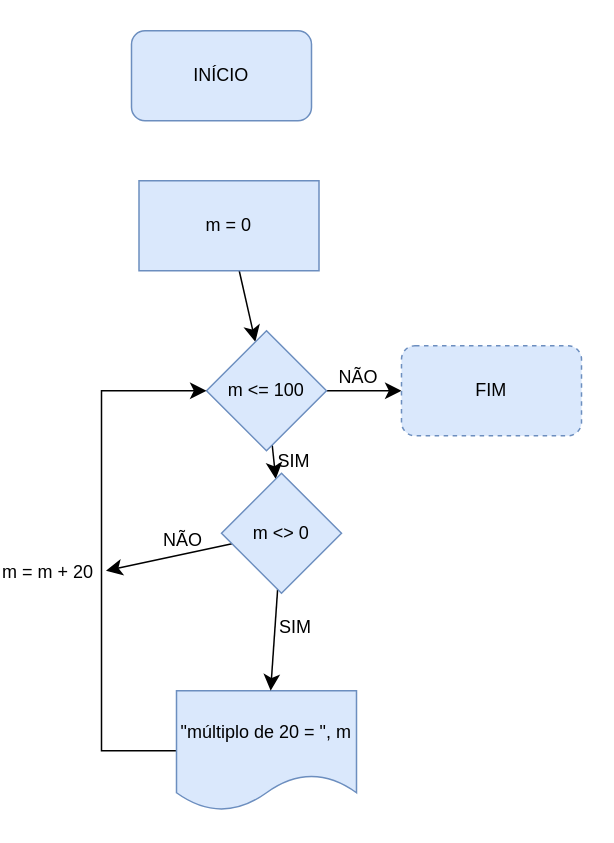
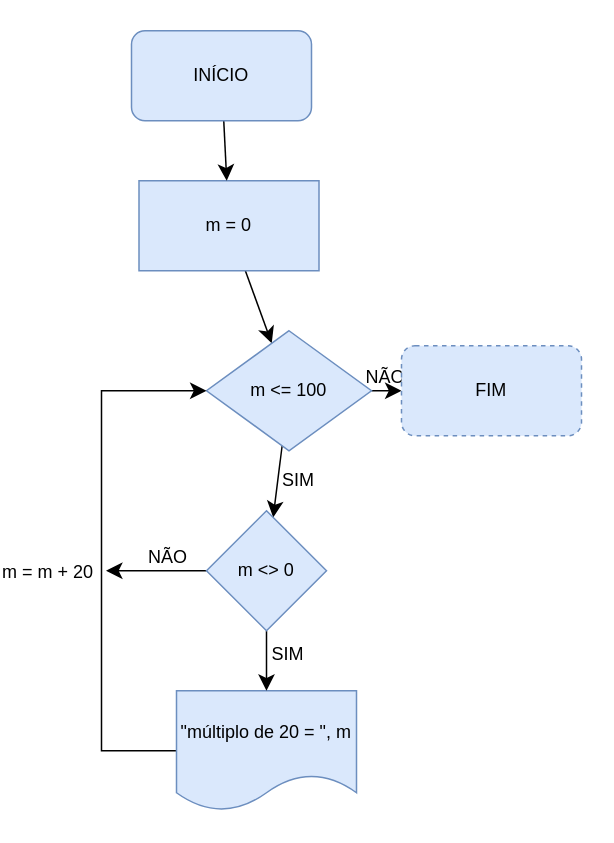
none -> (225, 145)
(266, 391) -> (289, 391)
(281, 533) -> (266, 571)
